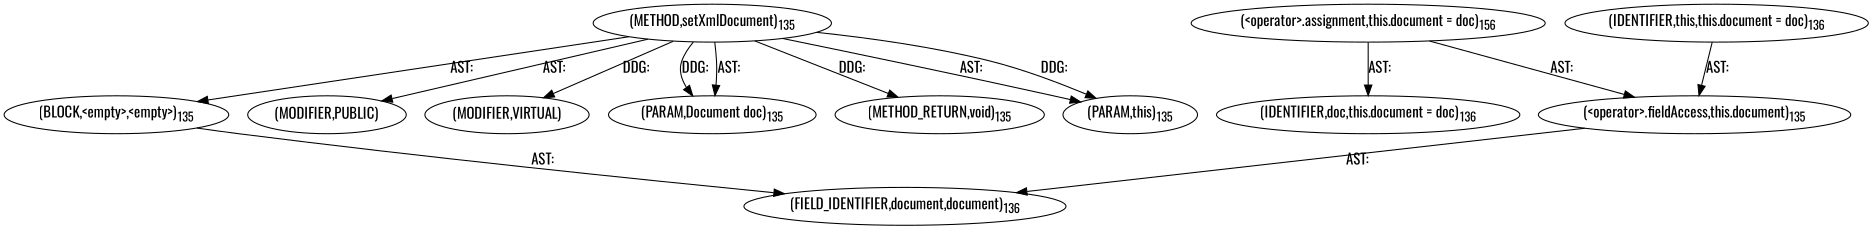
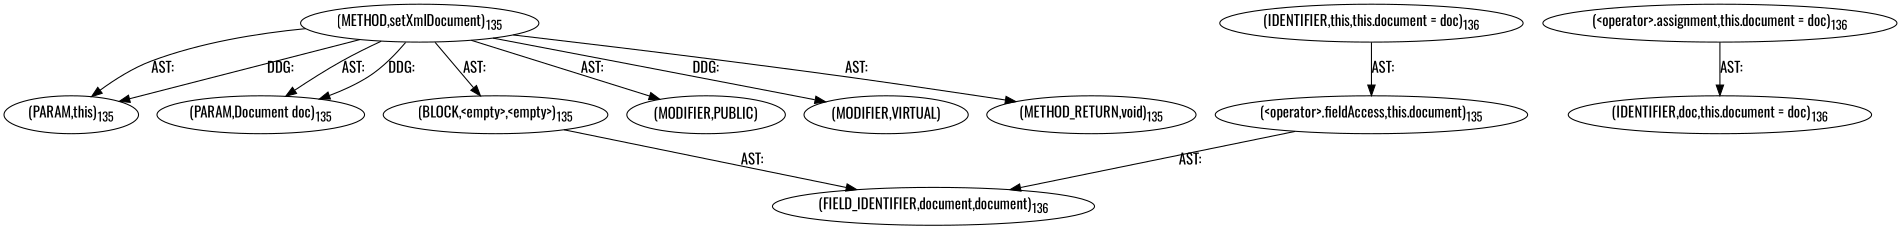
(1488, 22) -> (1839, 22)
(1527, 68) -> none
(854, 69) -> (858, 69)
